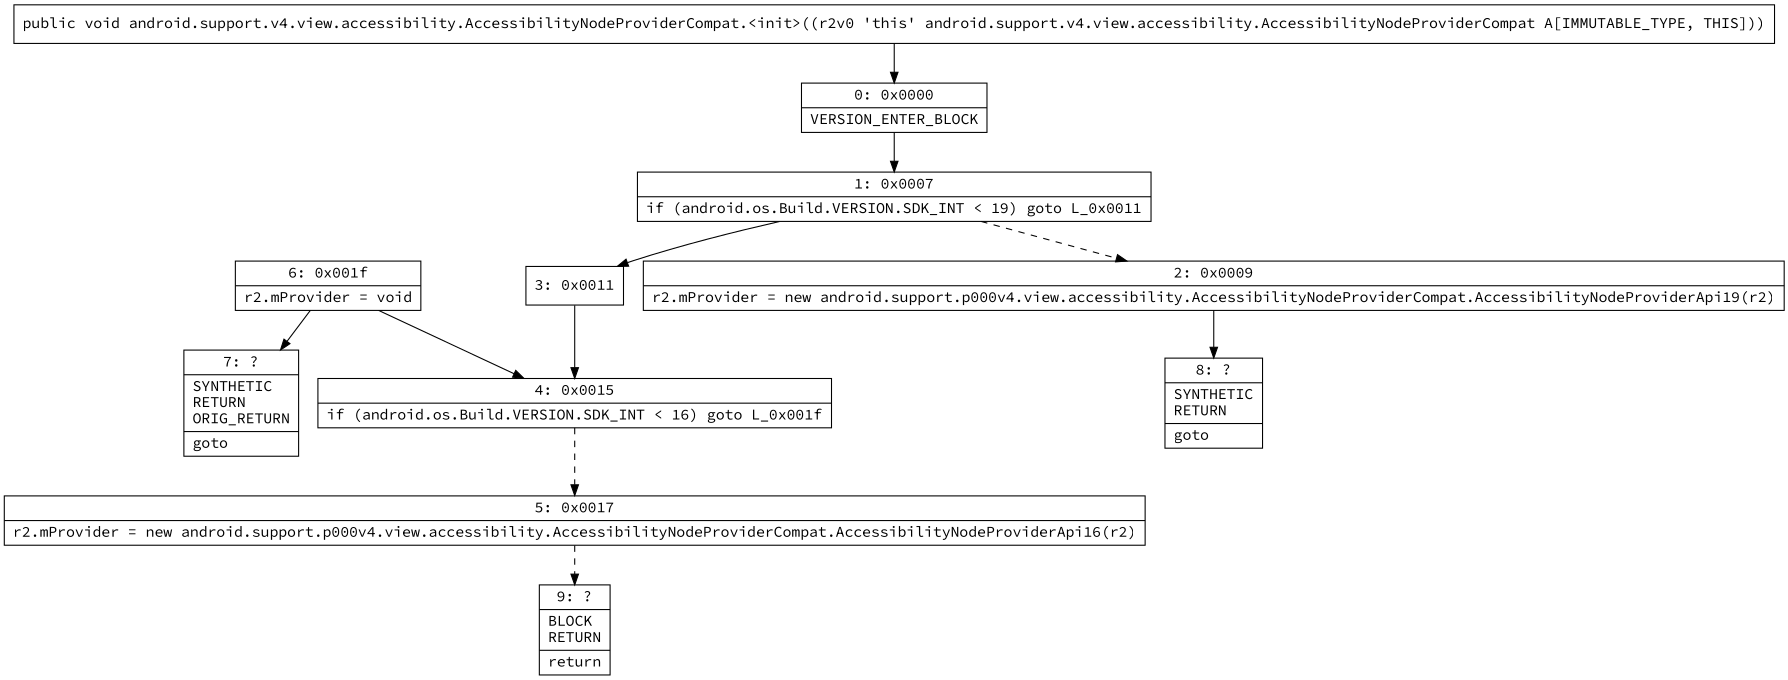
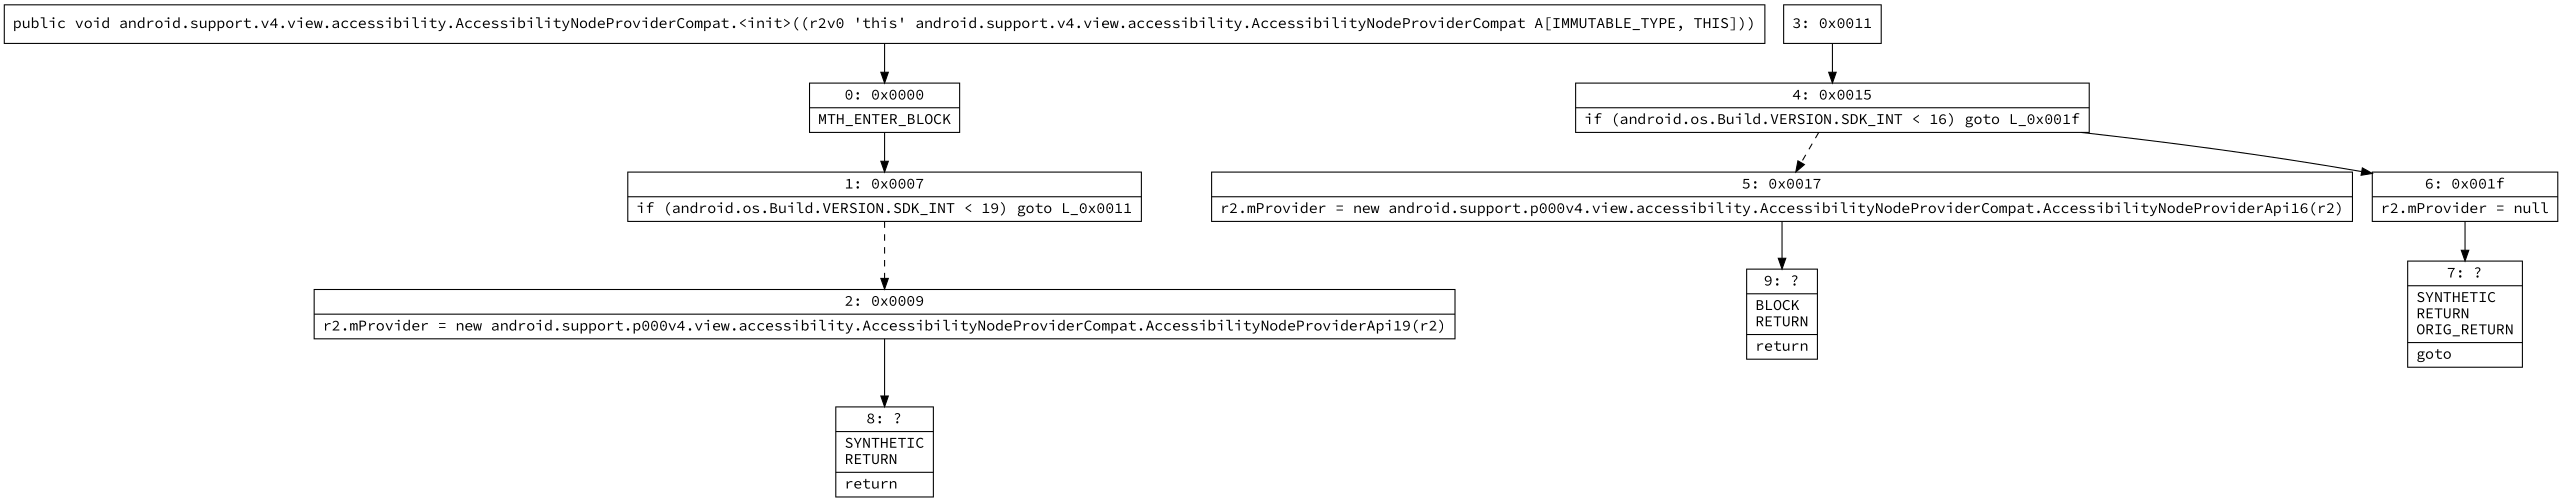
(894, 120) -> (885, 120)
(703, 240) -> none
(328, 298) -> (2465, 209)
(446, 342) -> (2222, 150)
(1192, 435) -> (871, 484)
(575, 560) -> (1782, 240)
